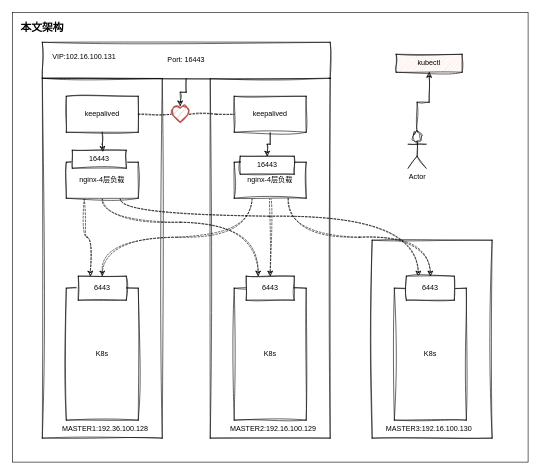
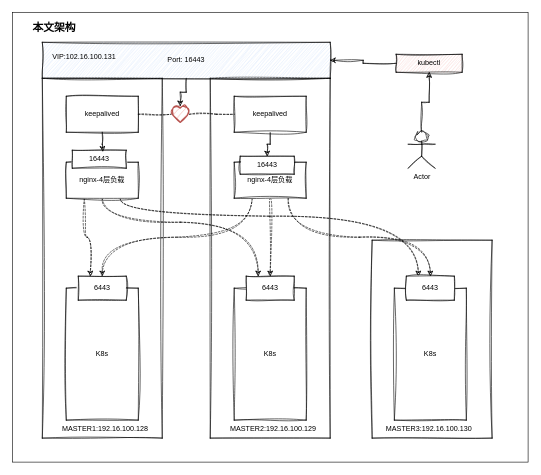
(42, 27) -> (54, 27)
(186, 60) -> (186, 60)
none -> (363, 63)
(417, 150) -> (422, 150)
(105, 429) -> (105, 429)
